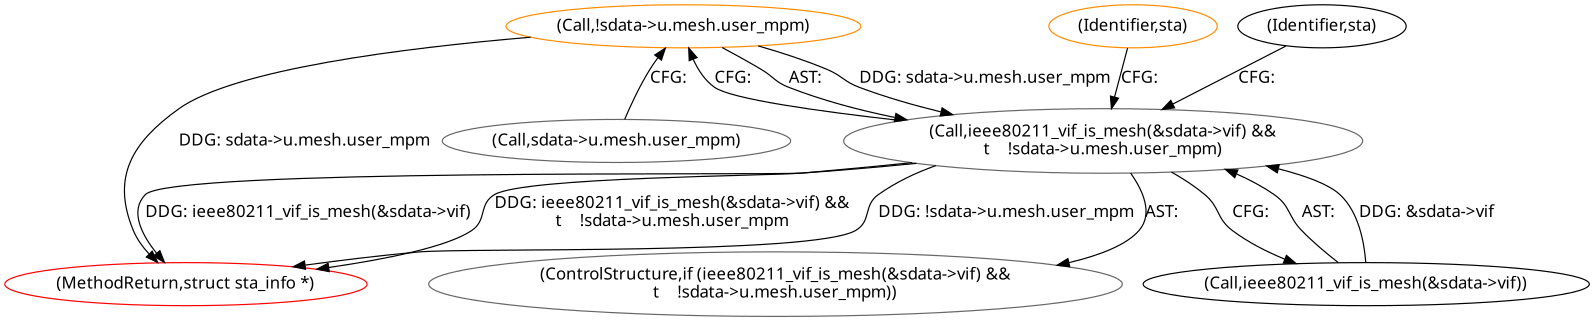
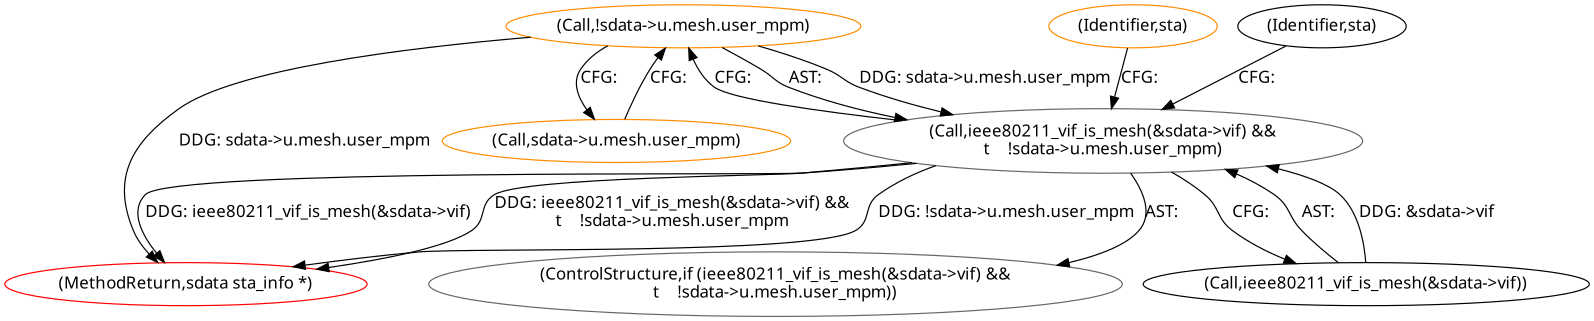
none -> (579, 73)
(616, 141) -> (616, 141)
(186, 284) -> (186, 284)
